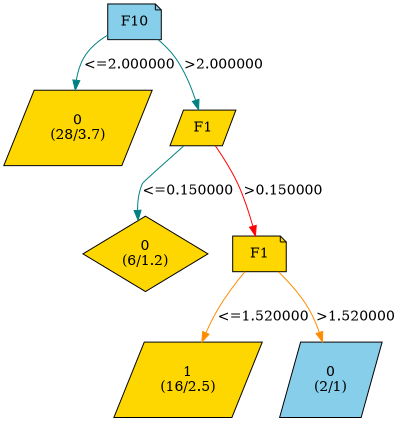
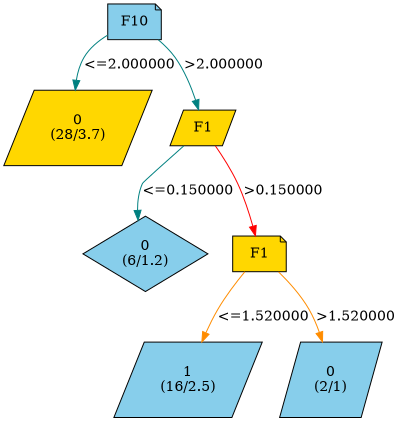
(145, 254) -> (145, 254)
(188, 380) -> (188, 380)
